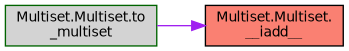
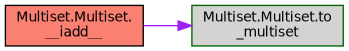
(174, 26) -> (161, 26)
